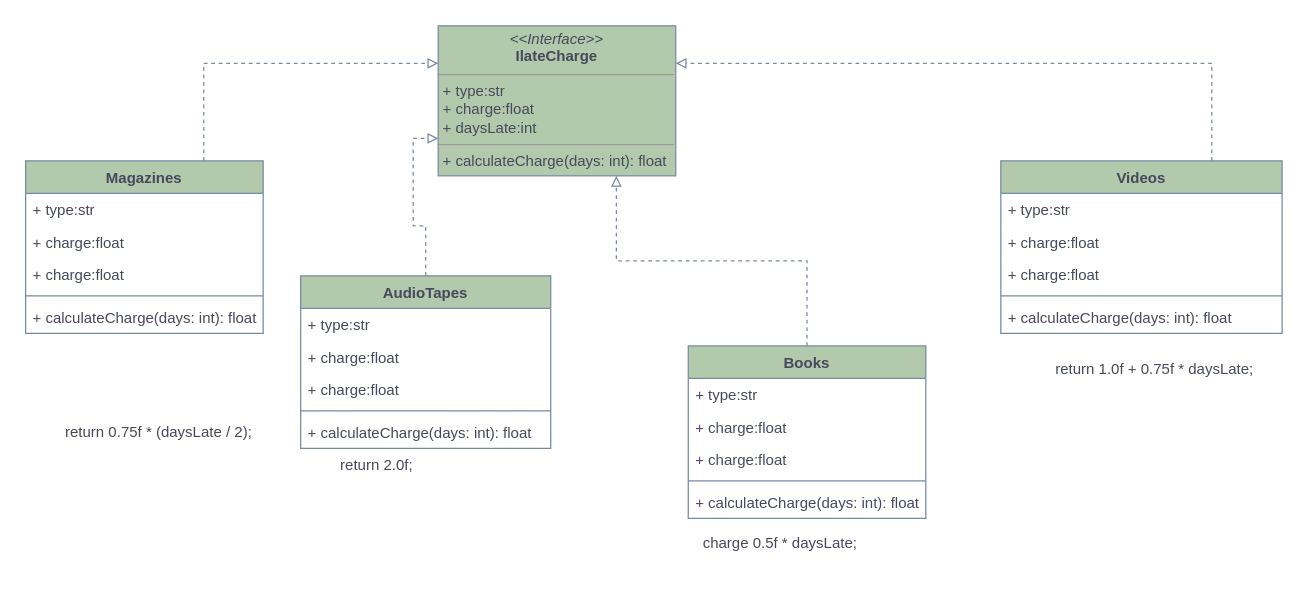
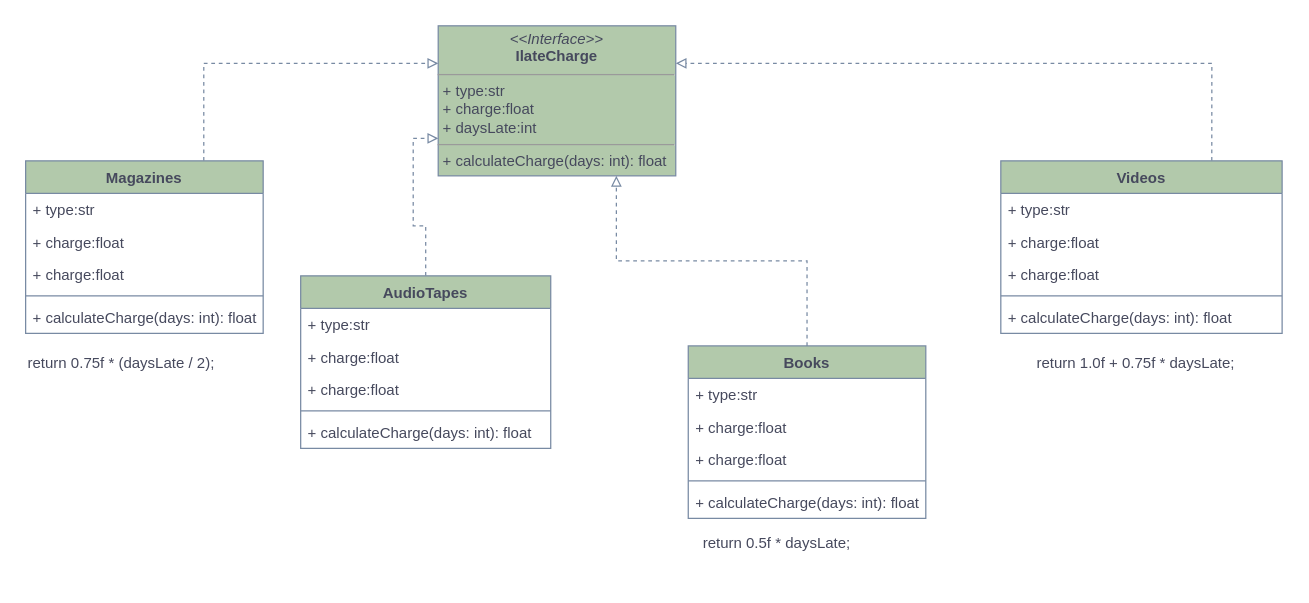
(1172, 377) -> (1153, 371)
(176, 439) -> (138, 371)
(394, 473) -> none
(790, 543) -> (790, 543)
